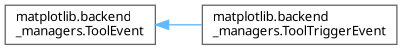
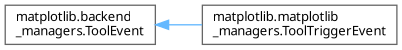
(300, 25) -> (300, 25)
